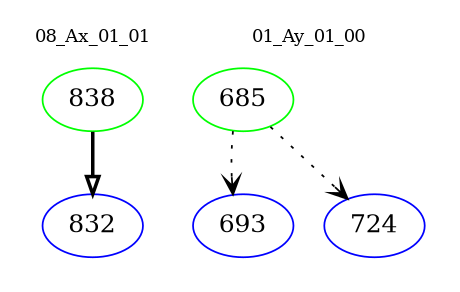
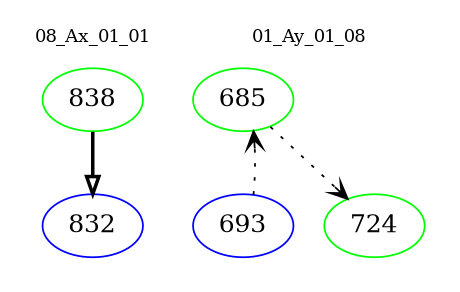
(309, 38) -> (309, 38)
(232, 154) -> (255, 172)
(374, 226) -> (374, 226)
